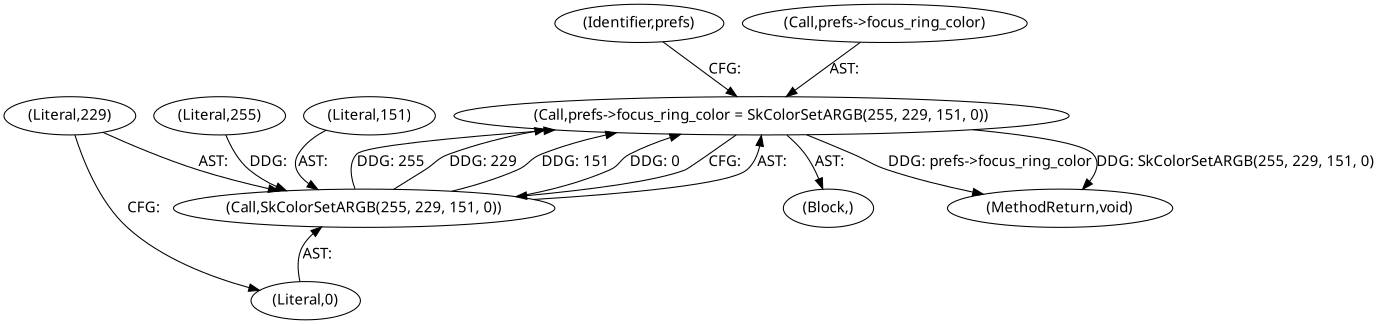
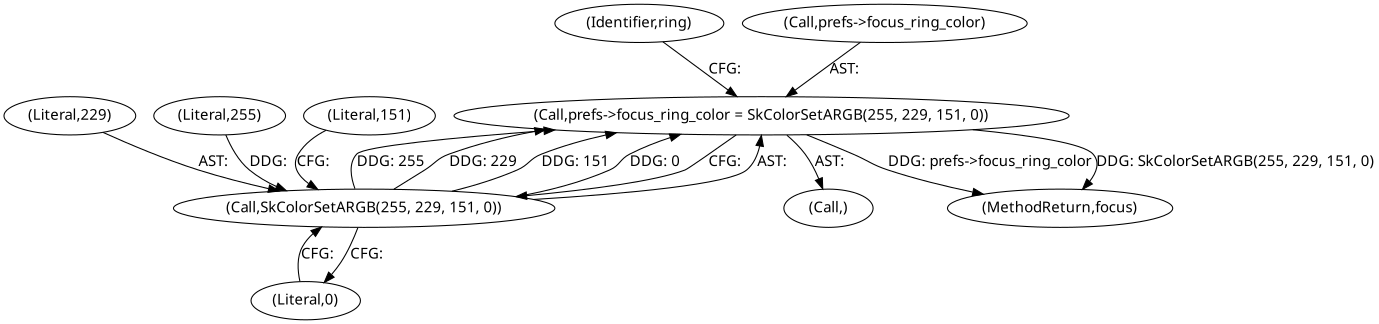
(639, 23) -> (639, 23)
(315, 162) -> (315, 162)
(828, 208) -> (828, 208)
(1060, 208) -> (1060, 208)
(139, 237) -> (347, 252)
(320, 254) -> (320, 254)
